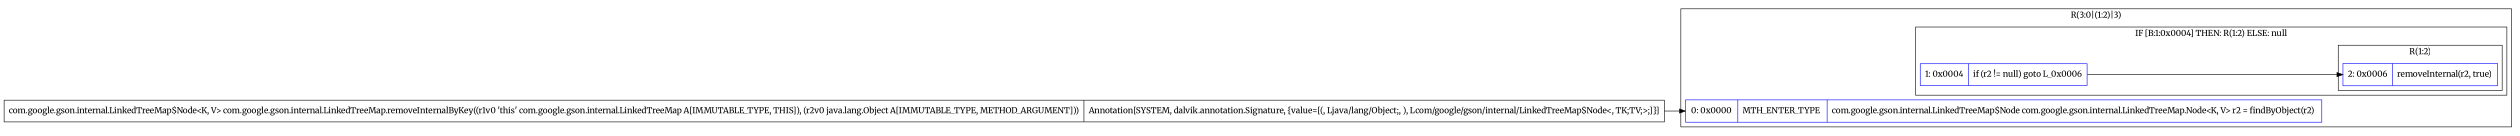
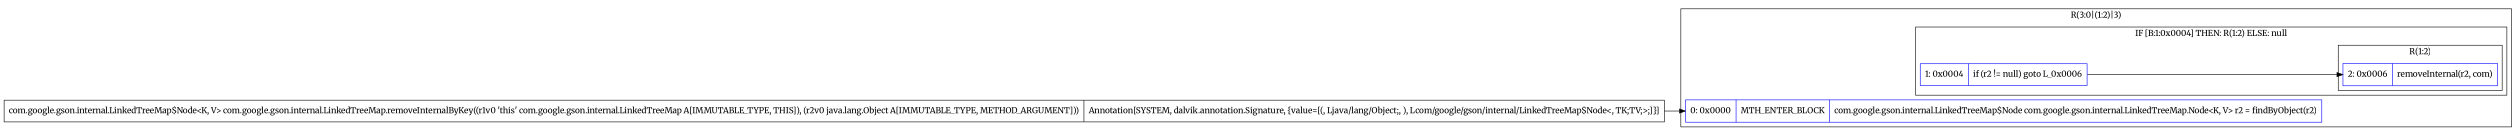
(2445, 74) -> (2445, 74)
(1782, 111) -> (1783, 111)
